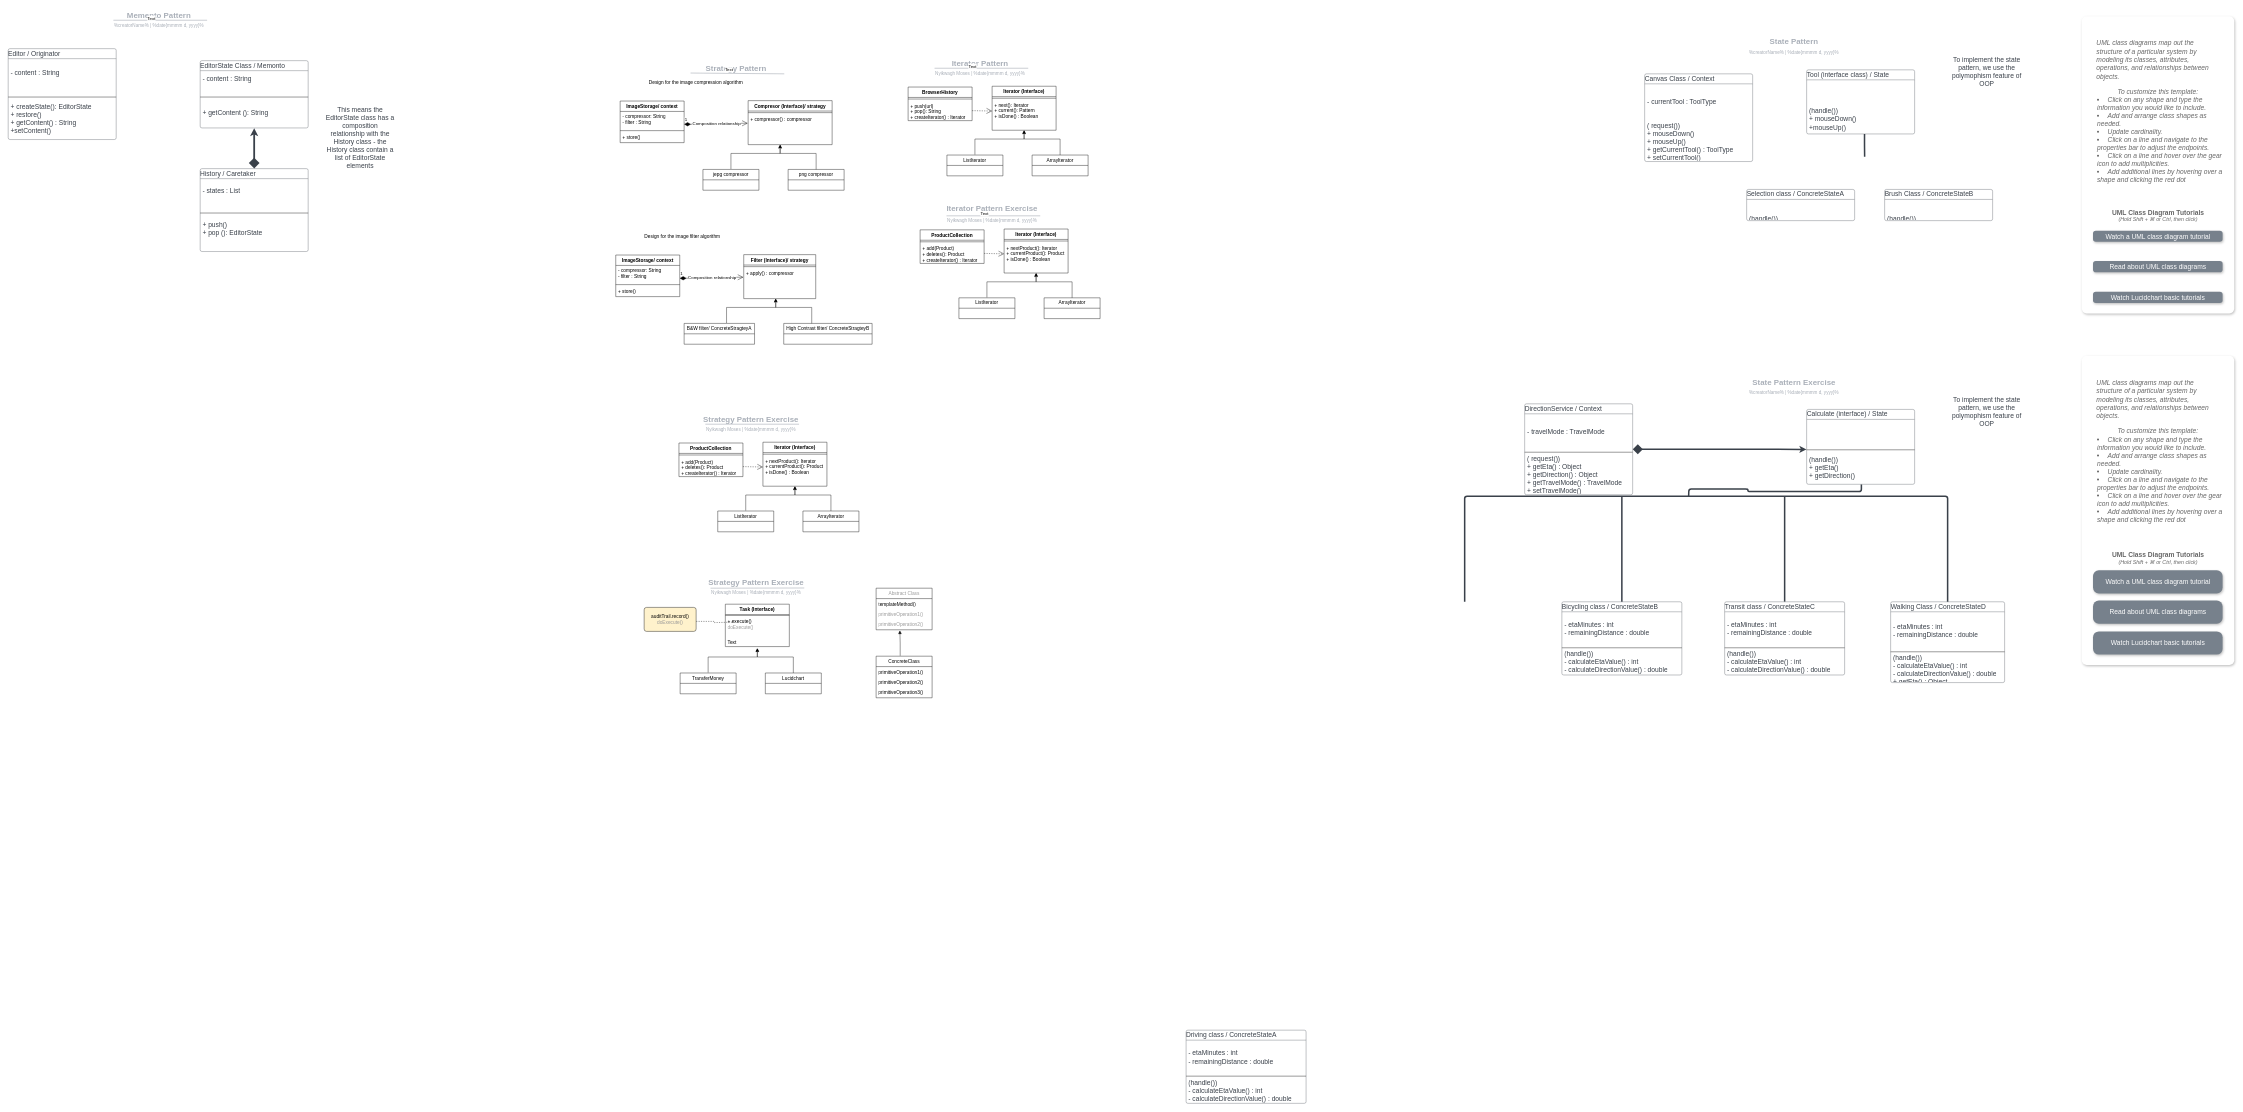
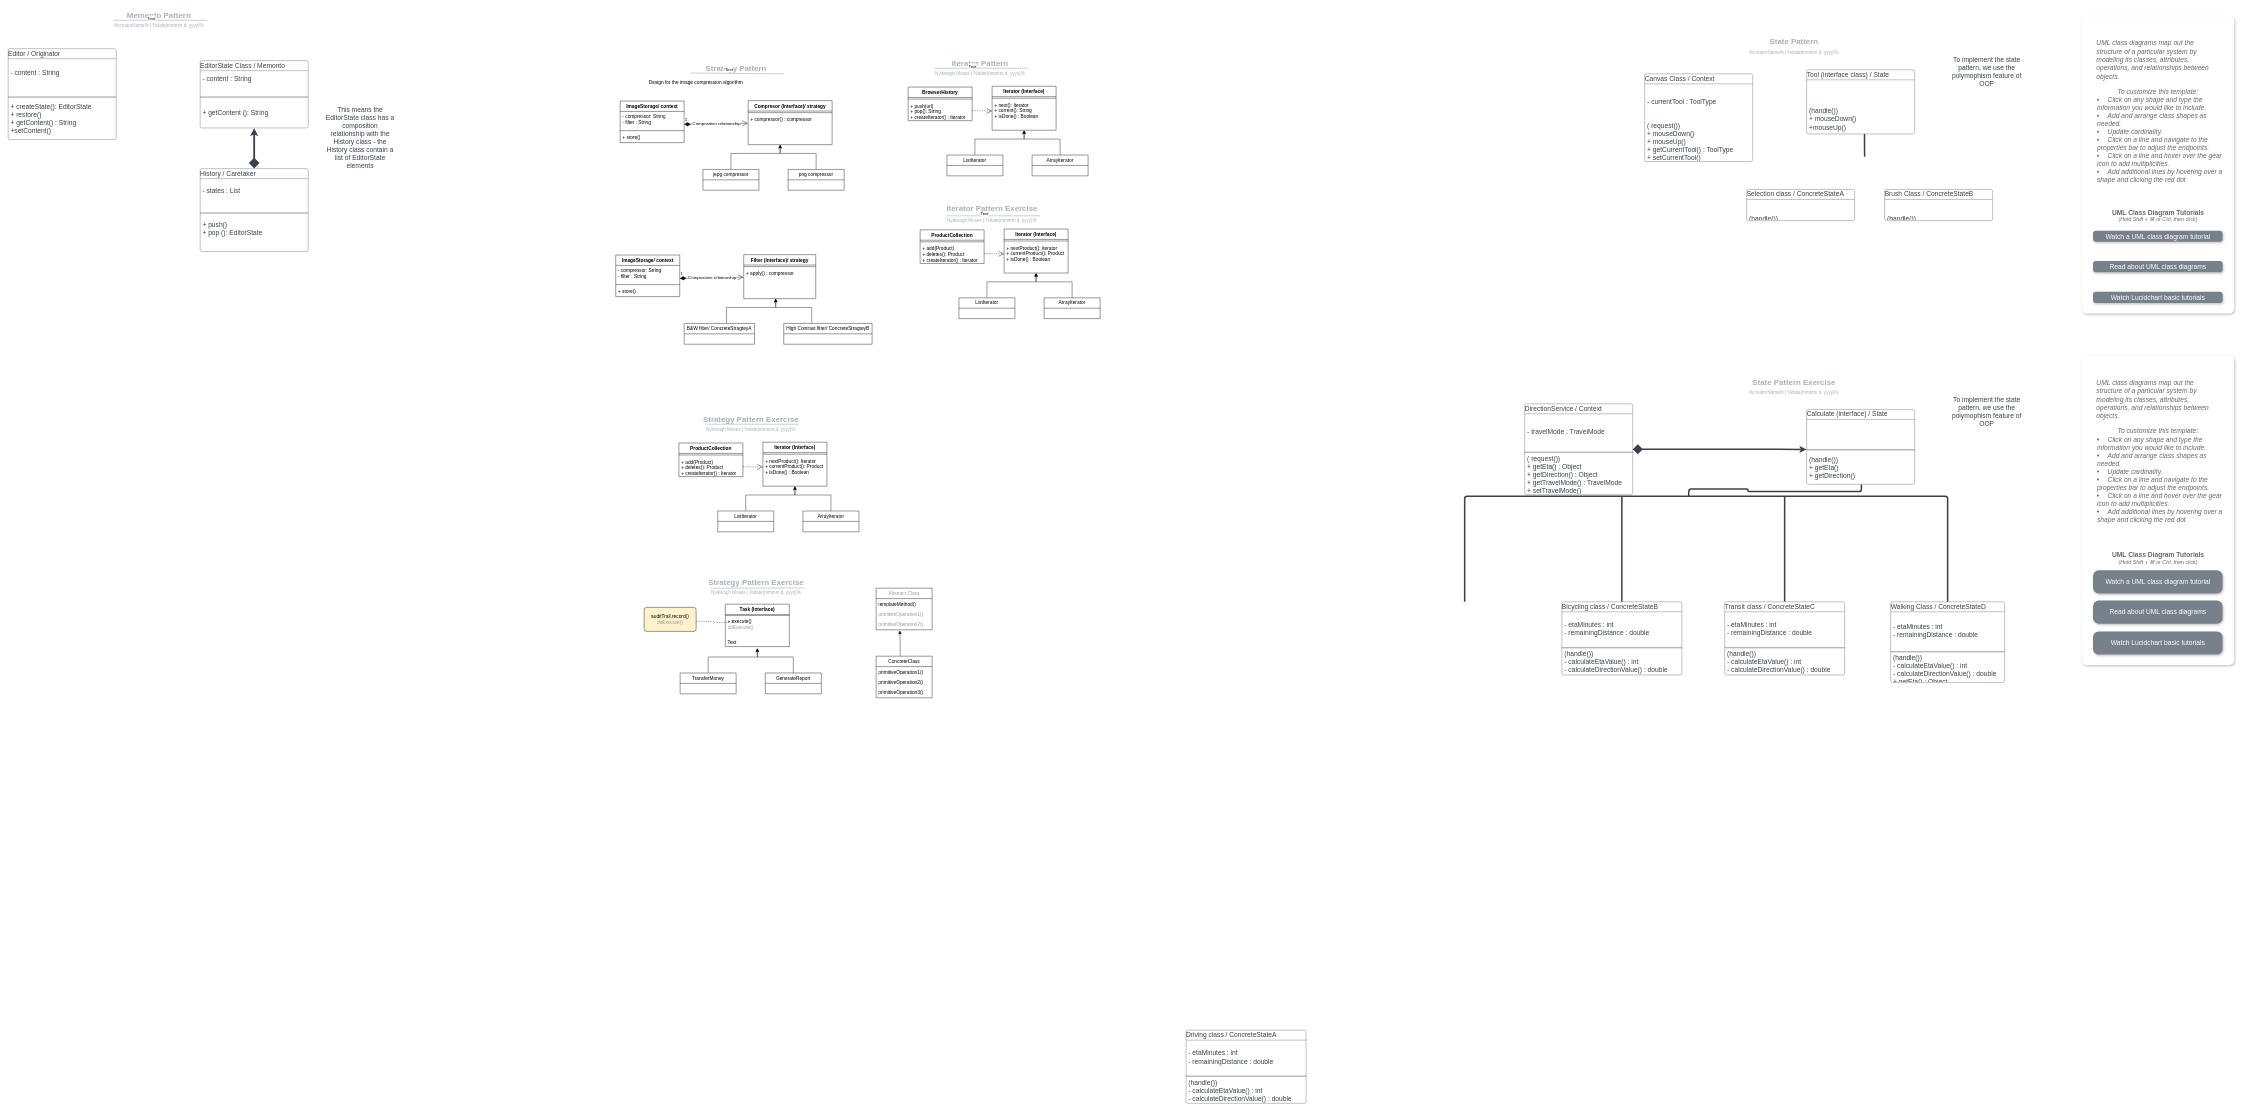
(1020, 111) -> (1018, 111)
(688, 235) -> none
(793, 678) -> (793, 678)
